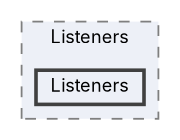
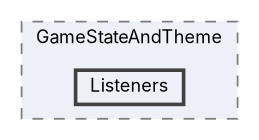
(90, 39) -> (130, 39)
